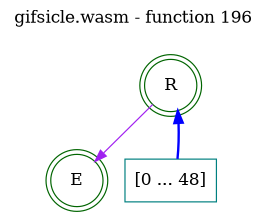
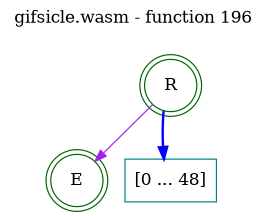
(179, 141) -> (163, 129)
